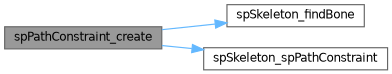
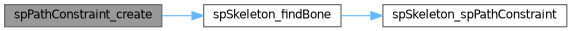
(177, 47) -> (356, 16)
